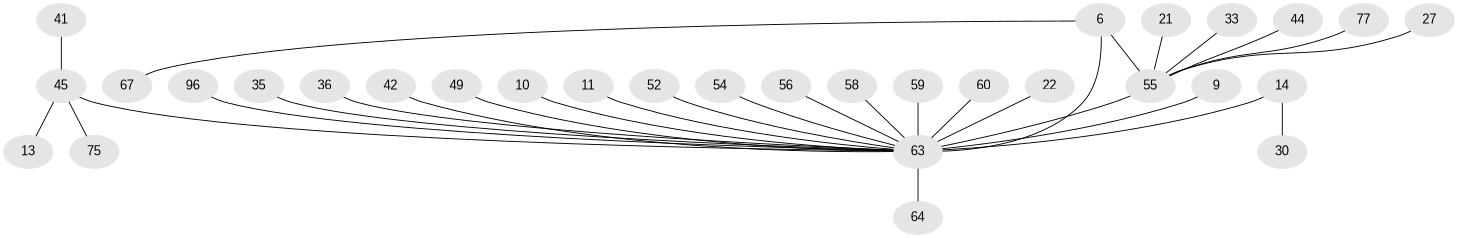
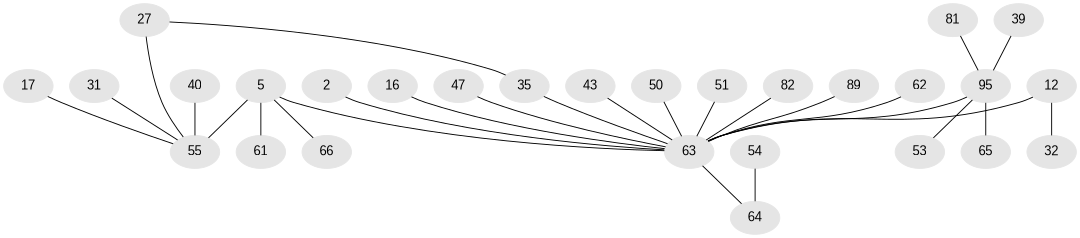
(61, 20) -> (953, 20)
none -> (1019, 20)
(1100, 20) -> (261, 86)
(1166, 20) -> (94, 86)
(1232, 20) -> none
(1298, 20) -> (195, 86)
(1364, 20) -> (28, 86)
none -> (339, 38)
(61, 86) -> (986, 86)
(127, 86) -> (327, 152)
(193, 86) -> (393, 86)
(325, 86) -> none
(391, 86) -> (459, 86)
(457, 86) -> (590, 86)
(523, 86) -> (656, 86)
(589, 86) -> (722, 86)
(654, 86) -> (788, 86)
(786, 86) -> none
(852, 86) -> none
(918, 86) -> (854, 86)
(984, 86) -> none
(1050, 86) -> (920, 86)
(1216, 86) -> (327, 86)
(1282, 86) -> (1052, 86)
(816, 124) -> (755, 185)
(1037, 124) -> none
(28, 152) -> (920, 152)
(94, 152) -> (986, 152)
none -> (261, 152)
(1282, 152) -> (1052, 152)
